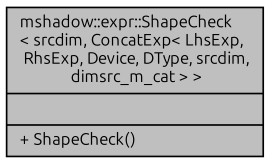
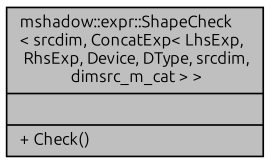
(78, 140) -> (55, 140)
